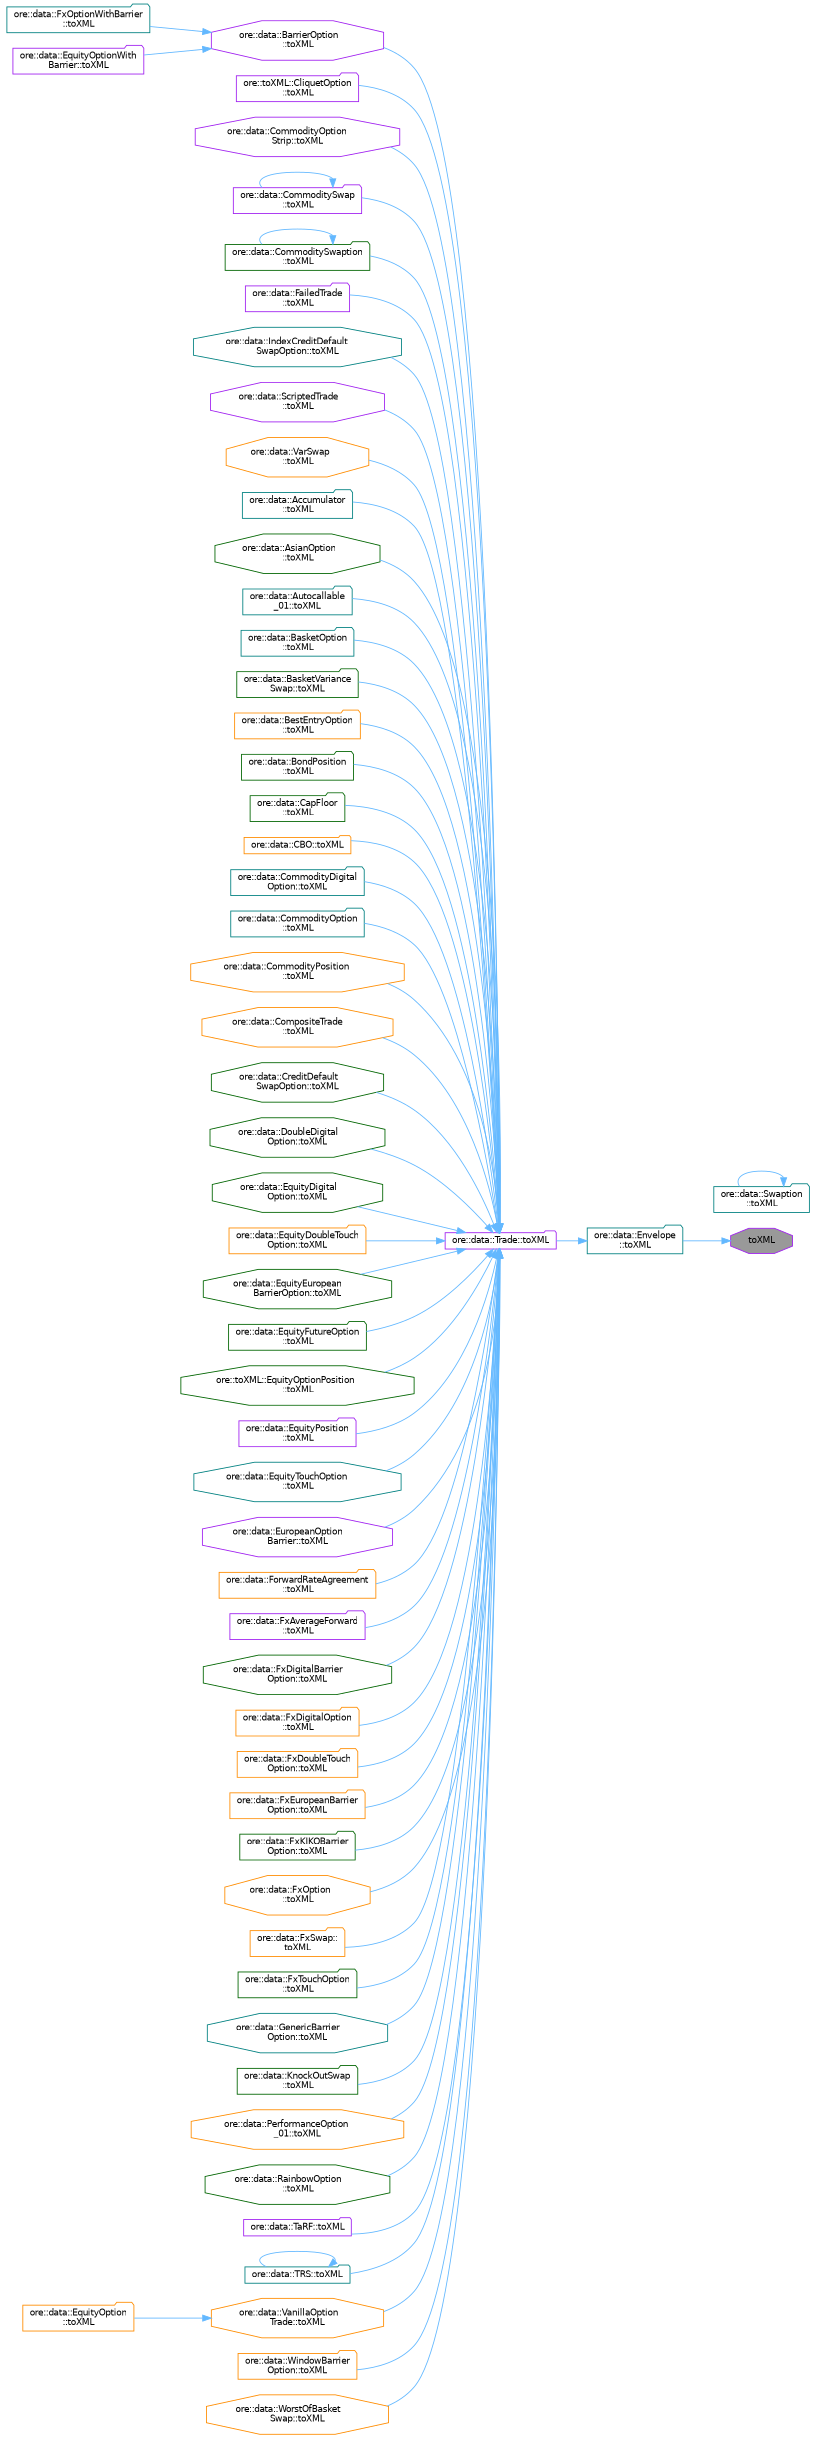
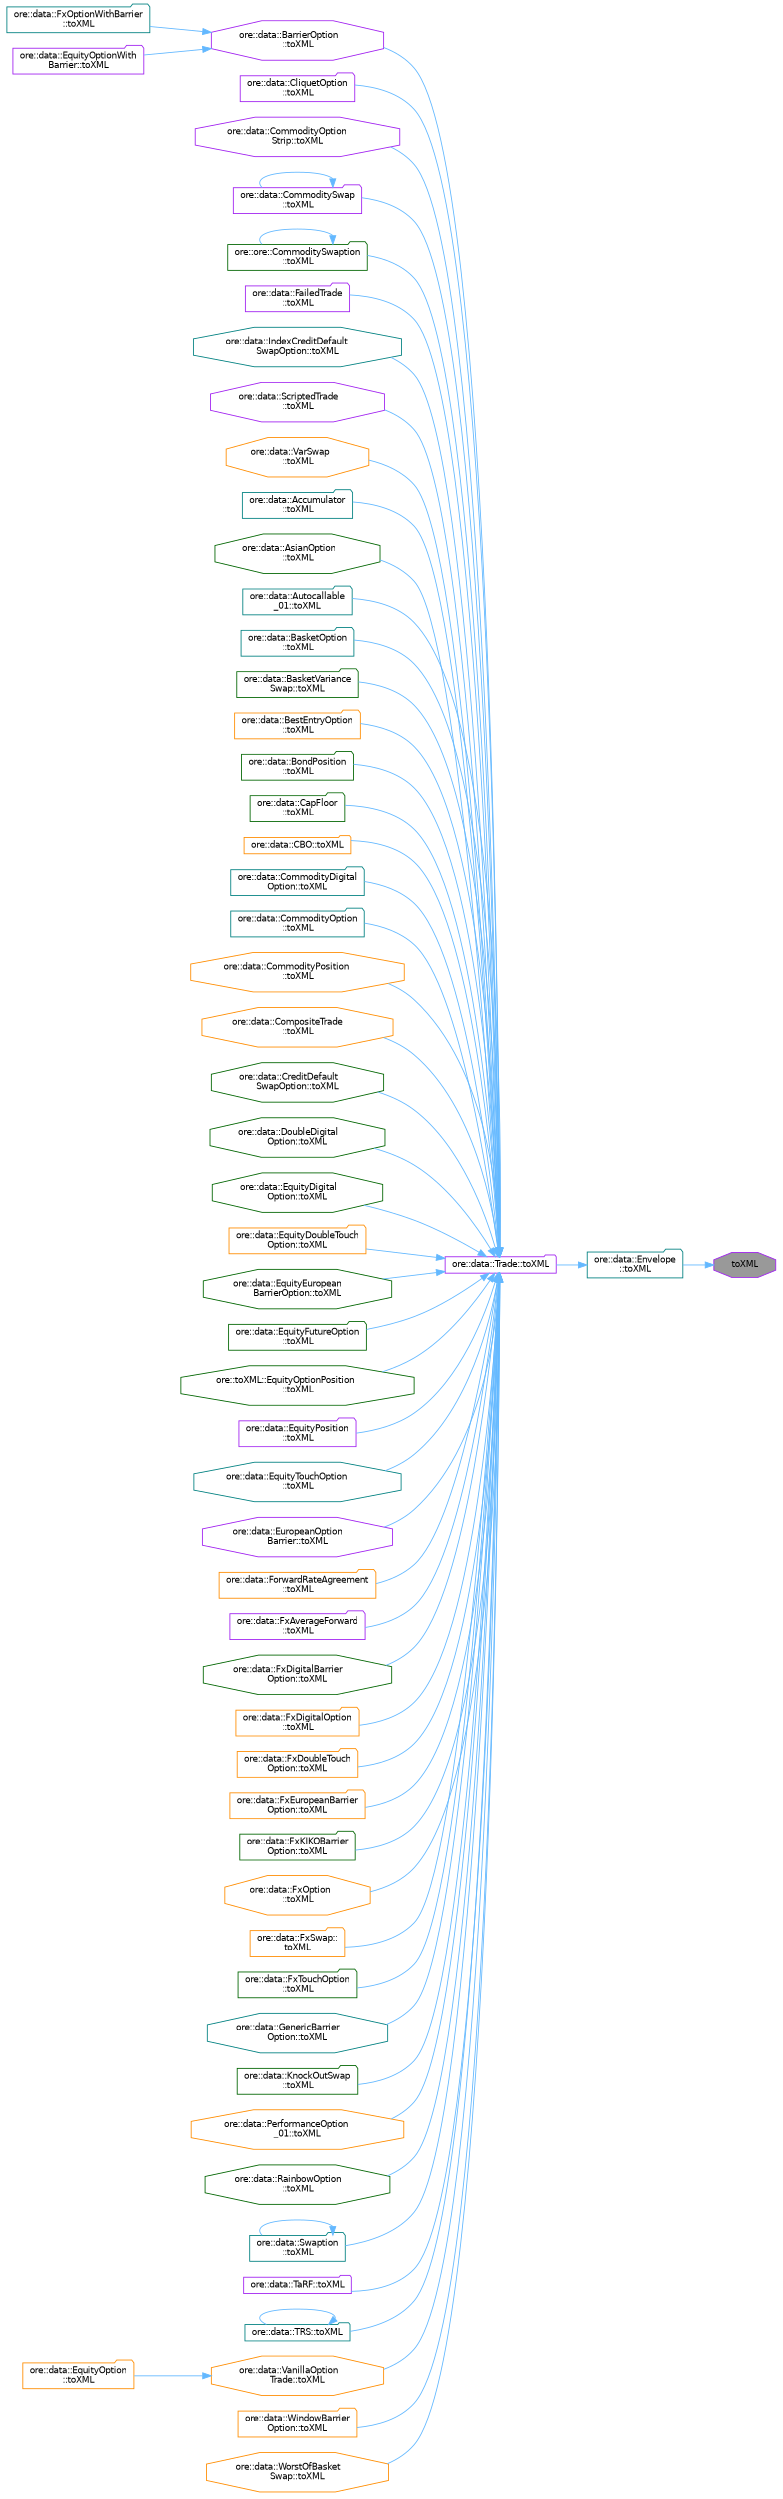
(297, 89) -> (297, 89)
(297, 257) -> (297, 257)
none -> (456, 2017)
